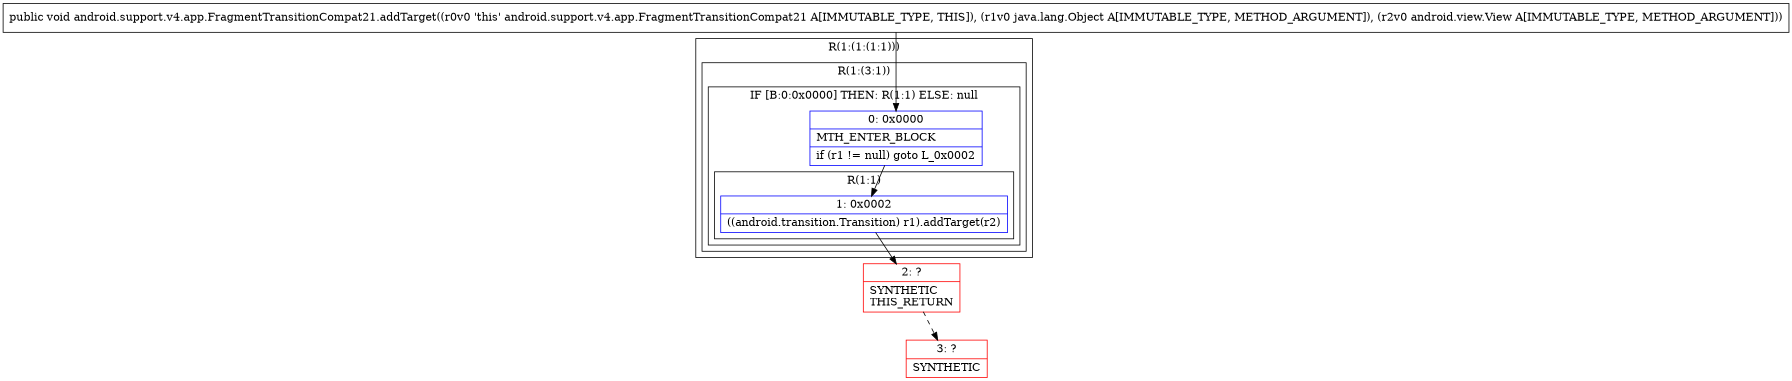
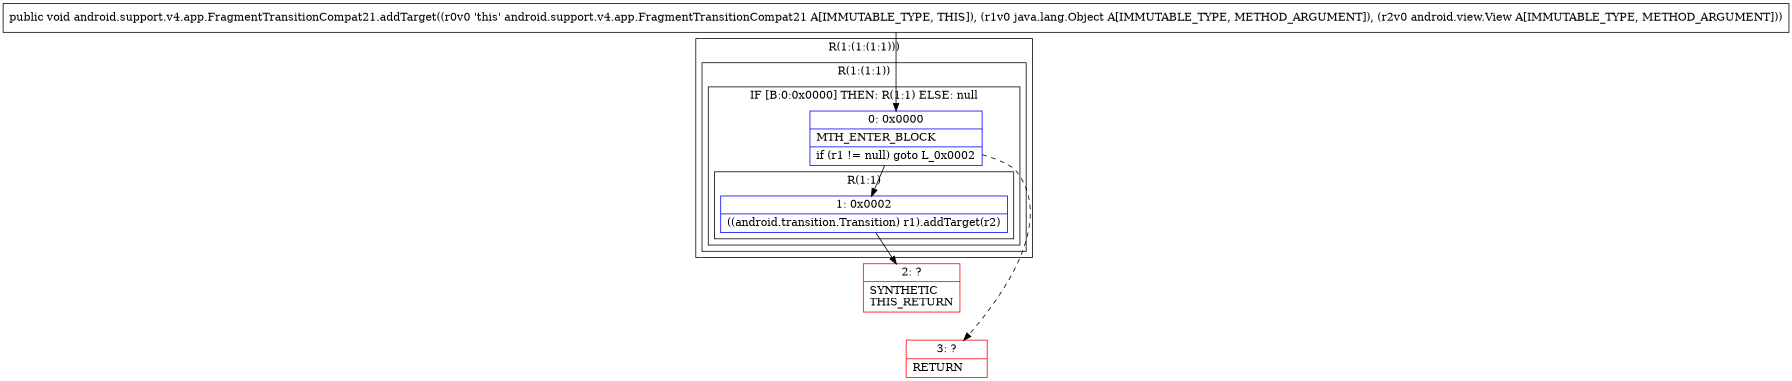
(864, 72) -> (864, 72)
(929, 323) -> (1016, 266)
(947, 368) -> (938, 368)
